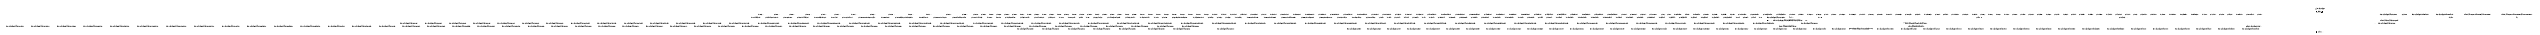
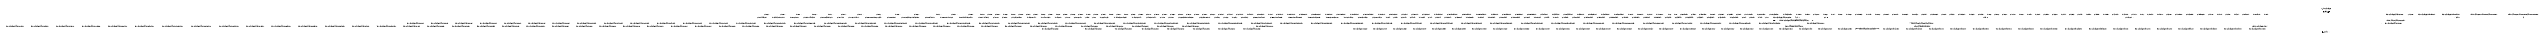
none -> (40, 26)
